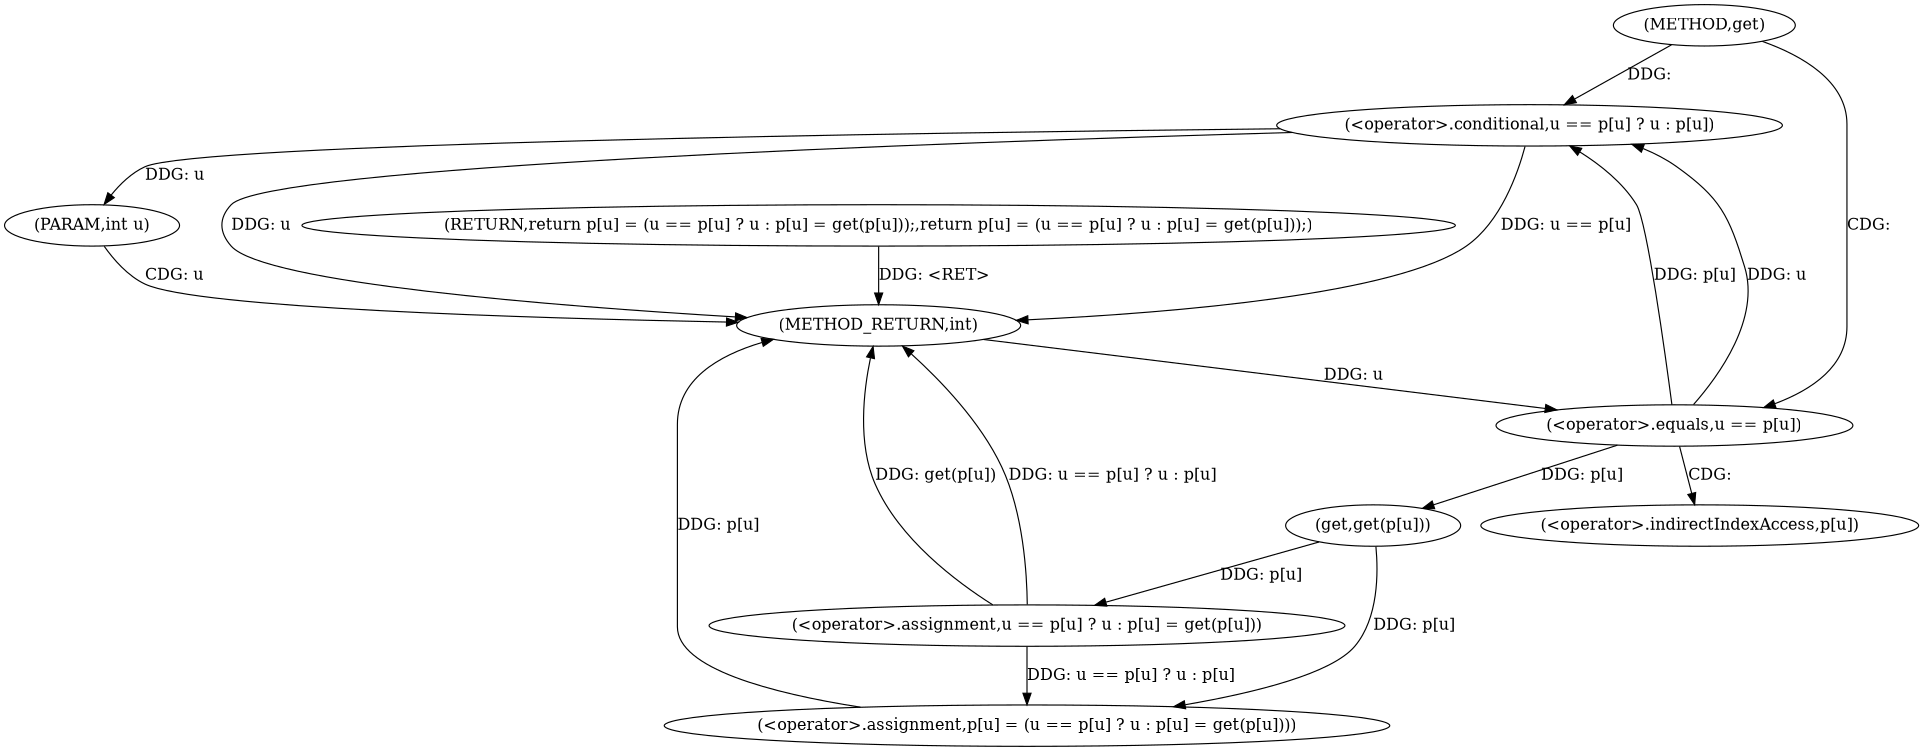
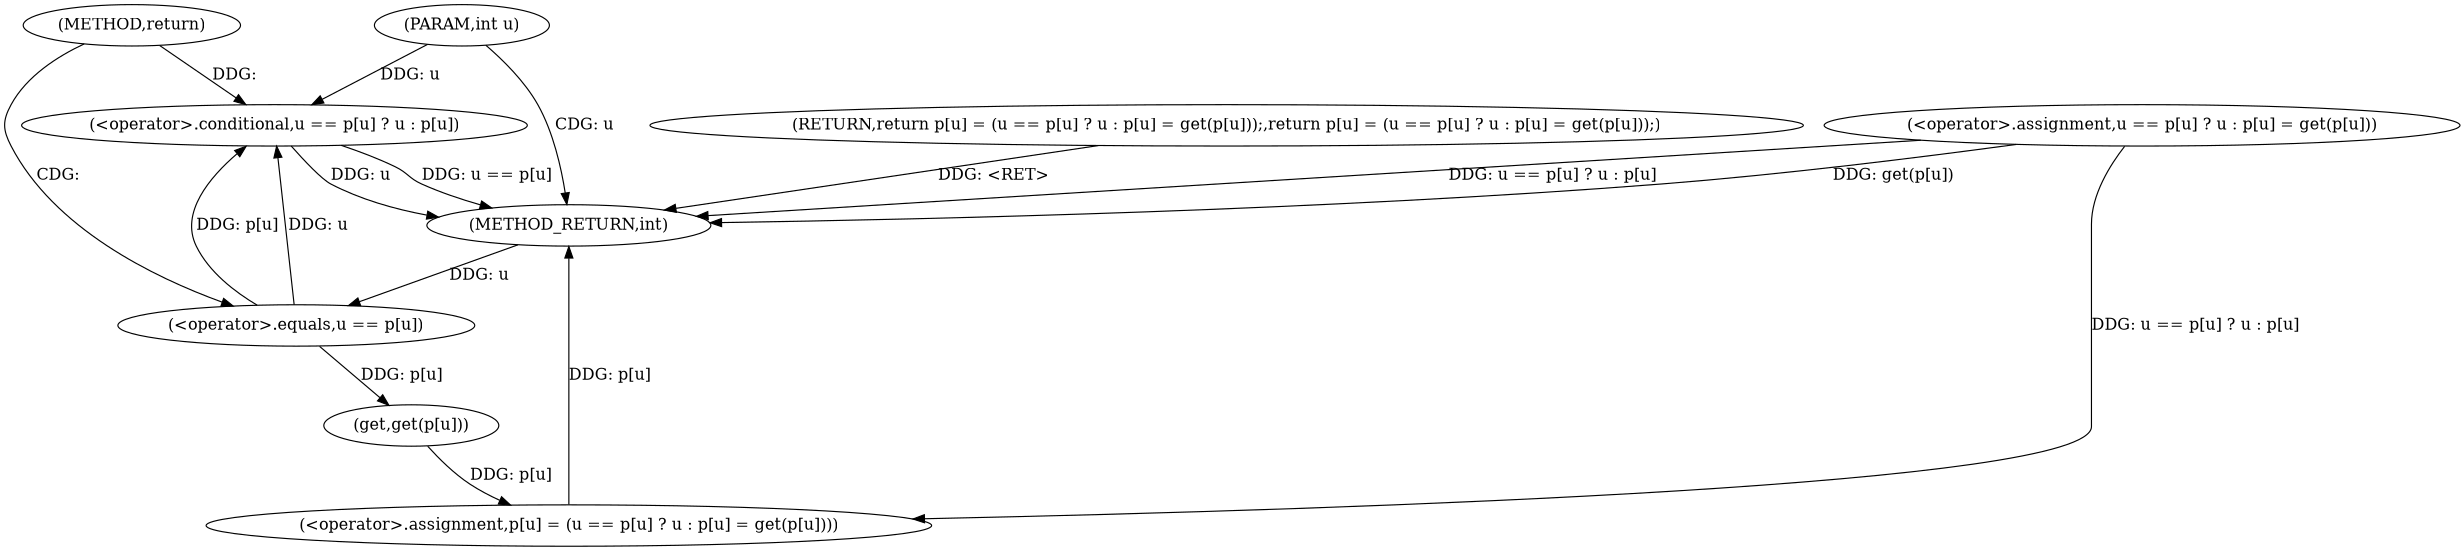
(1704, 25) -> (132, 25)
(690, 138) -> (375, 72)
(1700, 526) -> none
(1213, 572) -> none
